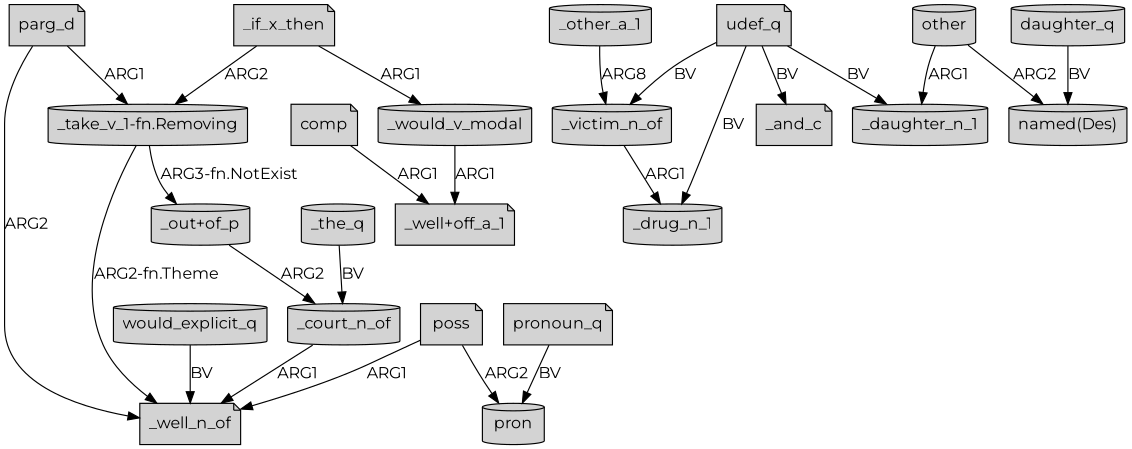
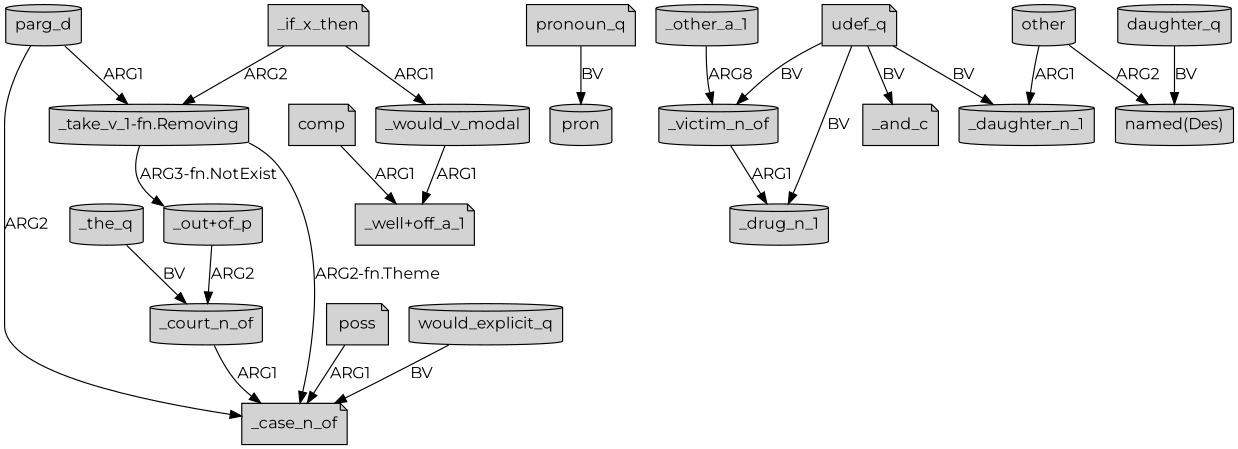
(47, 25) -> (44, 25)
(477, 370) -> none
(190, 424) -> (294, 424)
